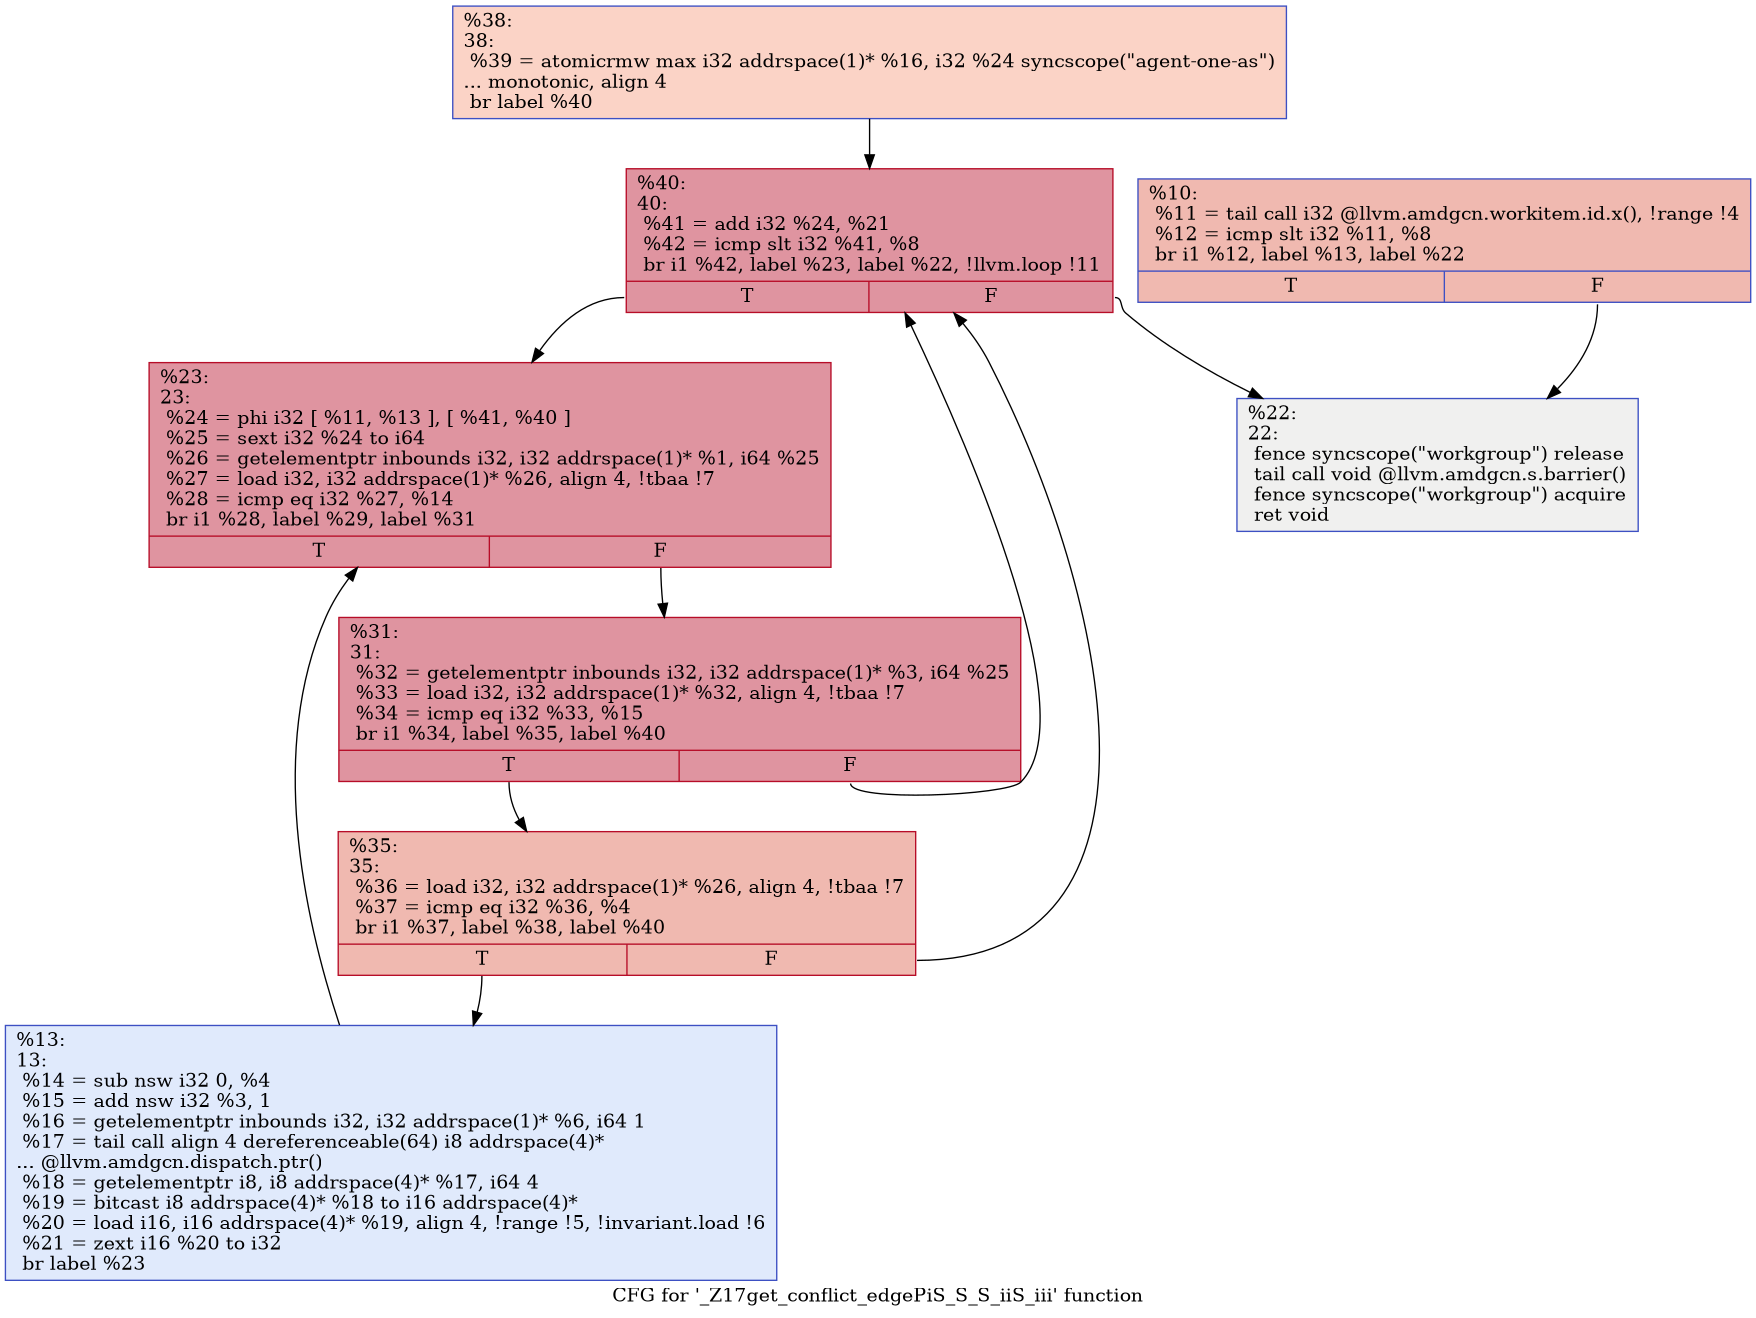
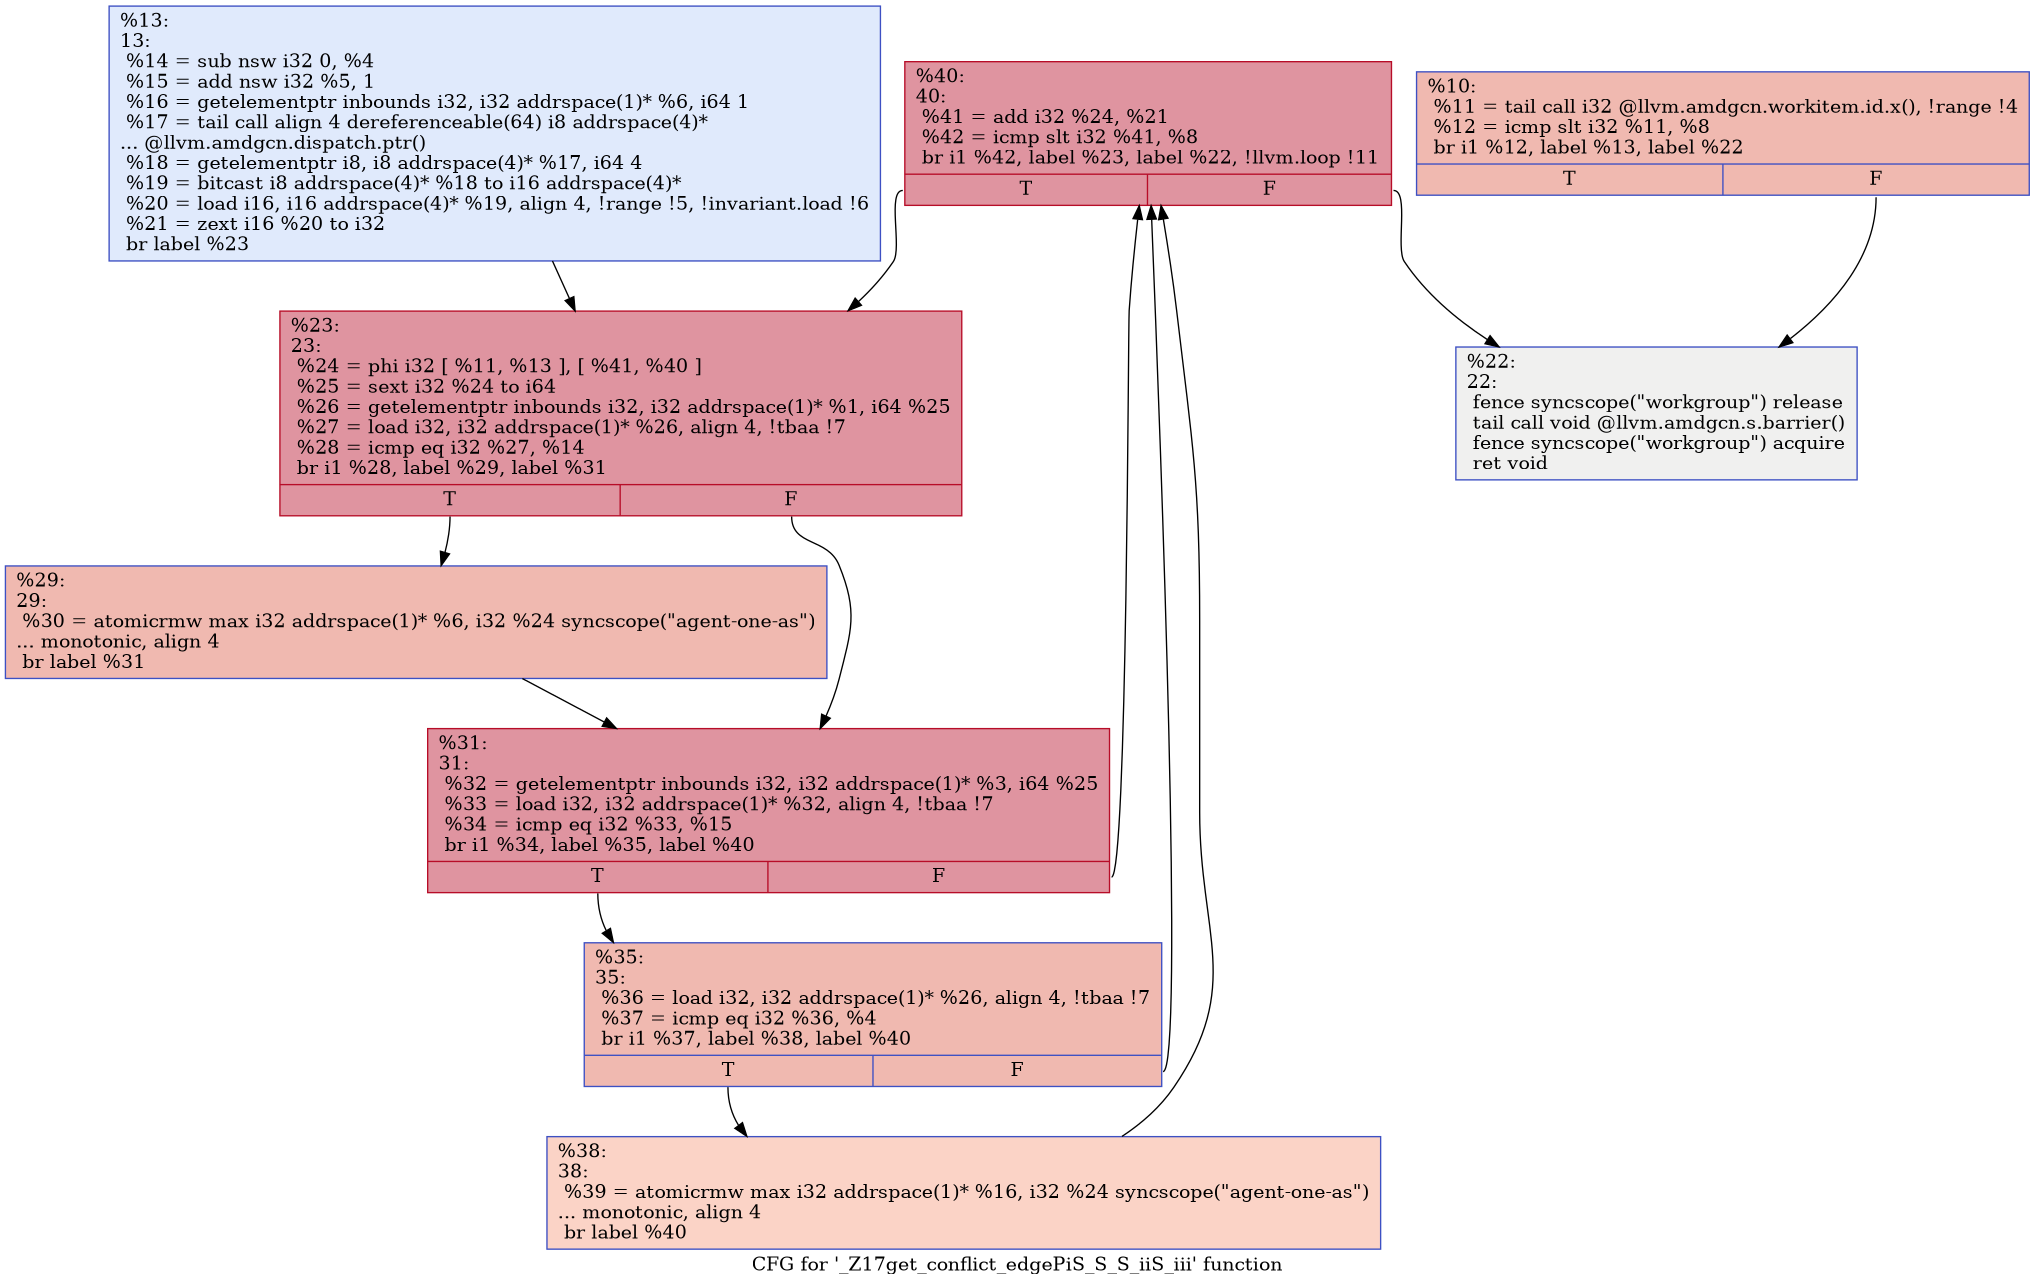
none -> (416, 622)
(627, 903) -> (873, 1015)
(481, 994) -> (731, 1107)
(144, 1101) -> (248, 82)
